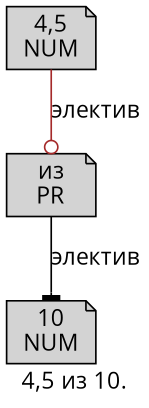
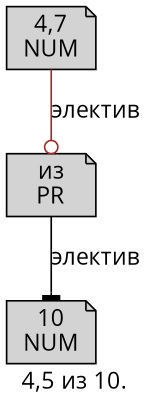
(51, 38) -> (51, 38)
